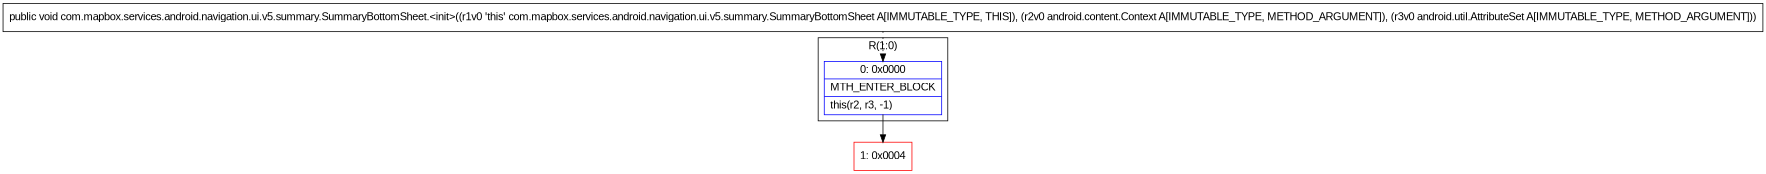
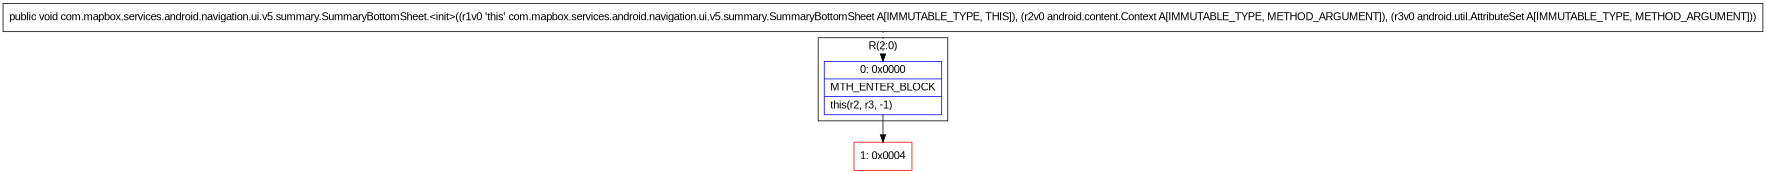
(883, 47) -> (883, 47)
